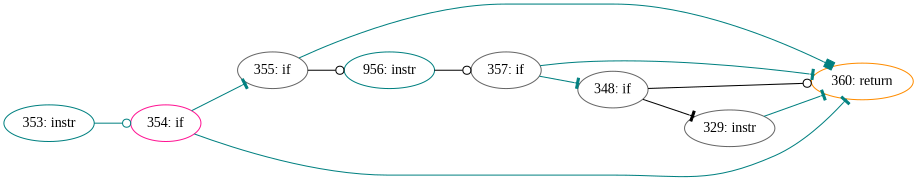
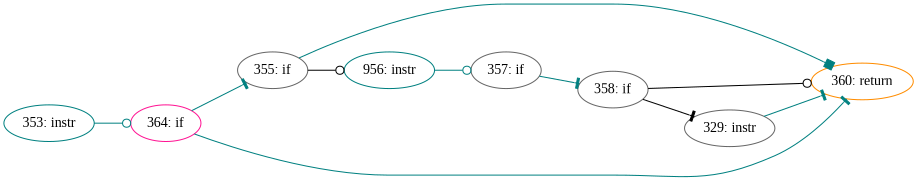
(675, 62) -> none
(449, 70) -> (449, 70)
(613, 90) -> (613, 90)
(166, 123) -> (166, 123)
